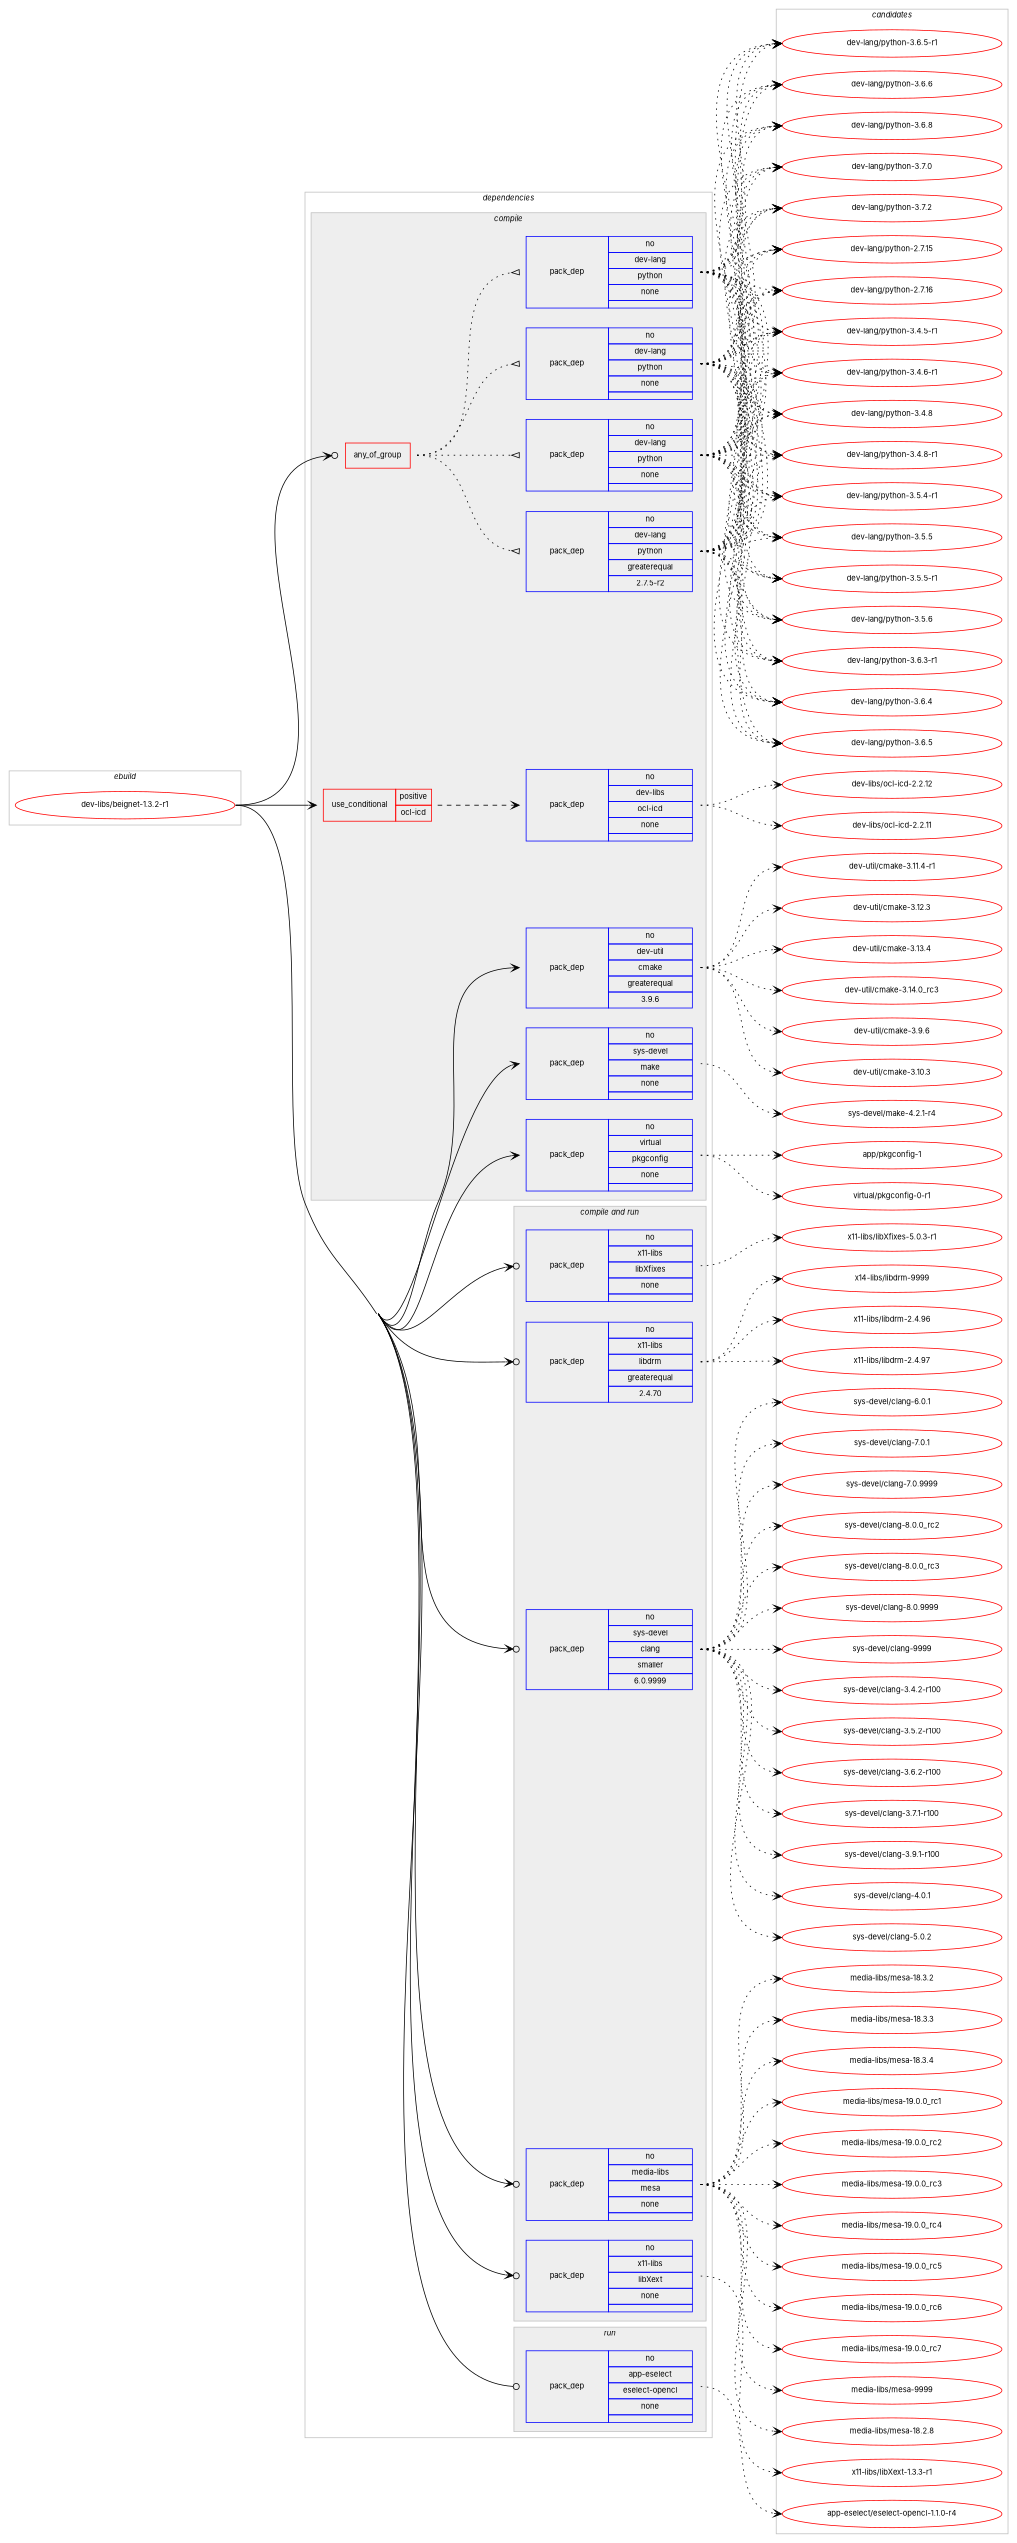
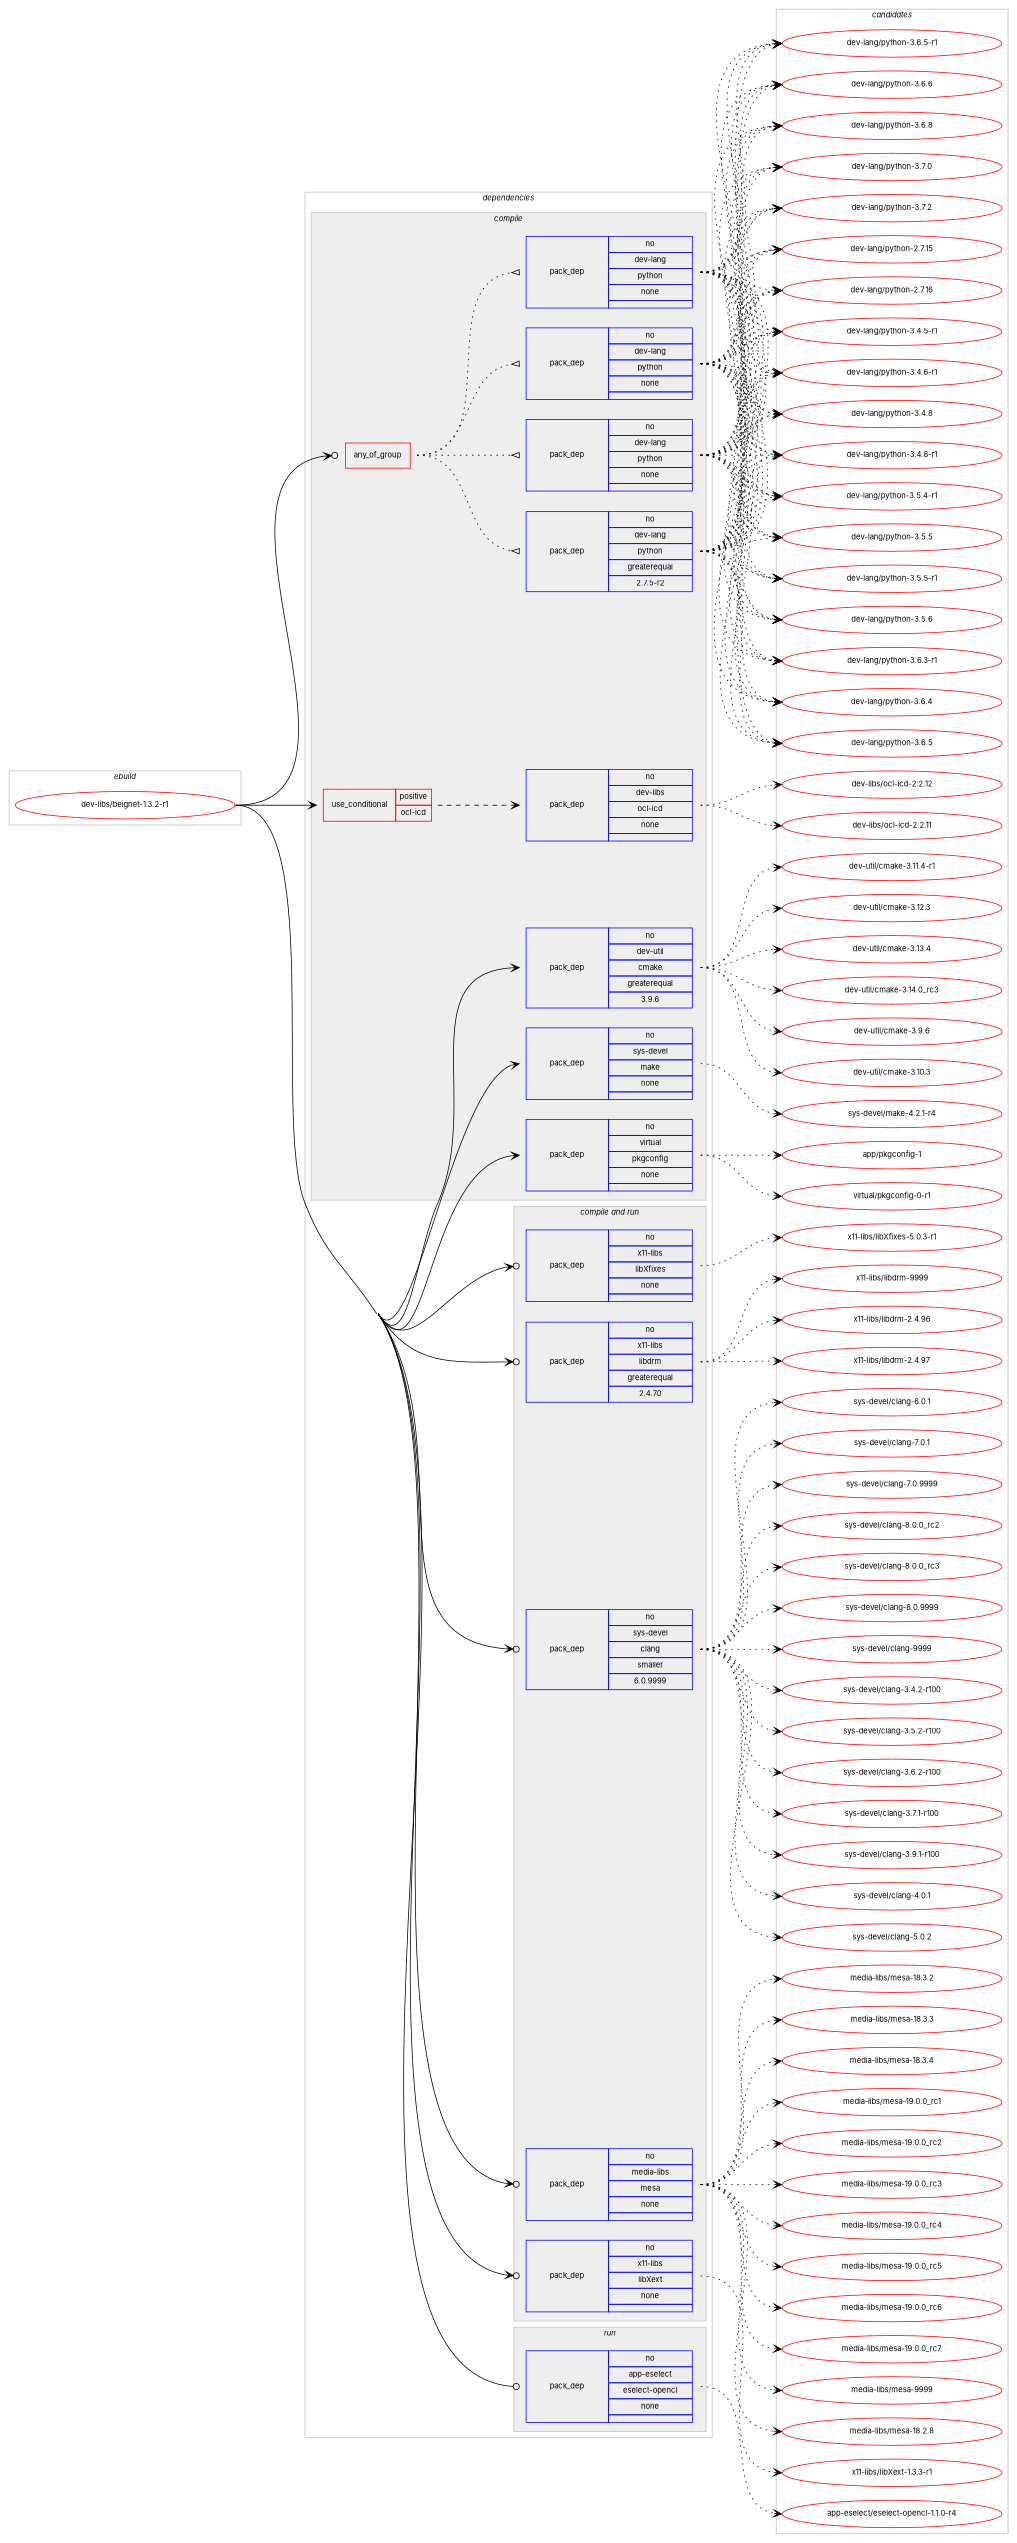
(892, 1279) -> (892, 1279)
